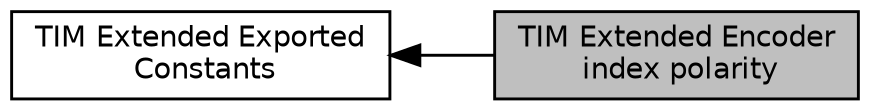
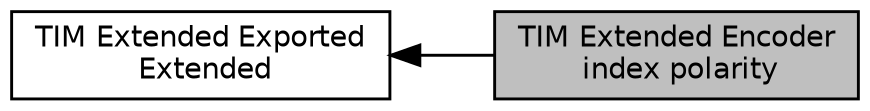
(201, 55) -> (201, 55)
